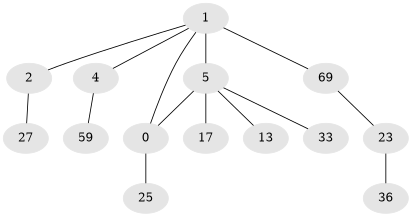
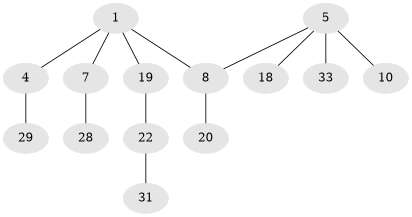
(206, 48) -> none
(29, 78) -> (86, 78)
(326, 78) -> (146, 78)
(26, 138) -> (86, 138)
(86, 138) -> (26, 138)
(146, 138) -> (206, 78)
(206, 138) -> (386, 78)
(266, 138) -> (266, 78)
(386, 138) -> (146, 138)
(146, 198) -> (206, 138)
(386, 198) -> (146, 198)
